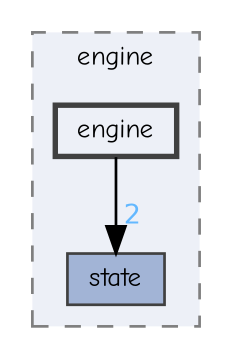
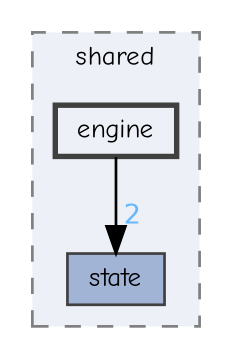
(116, 58) -> (116, 58)
